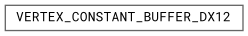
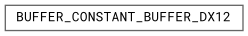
(124, 18) -> (124, 18)
